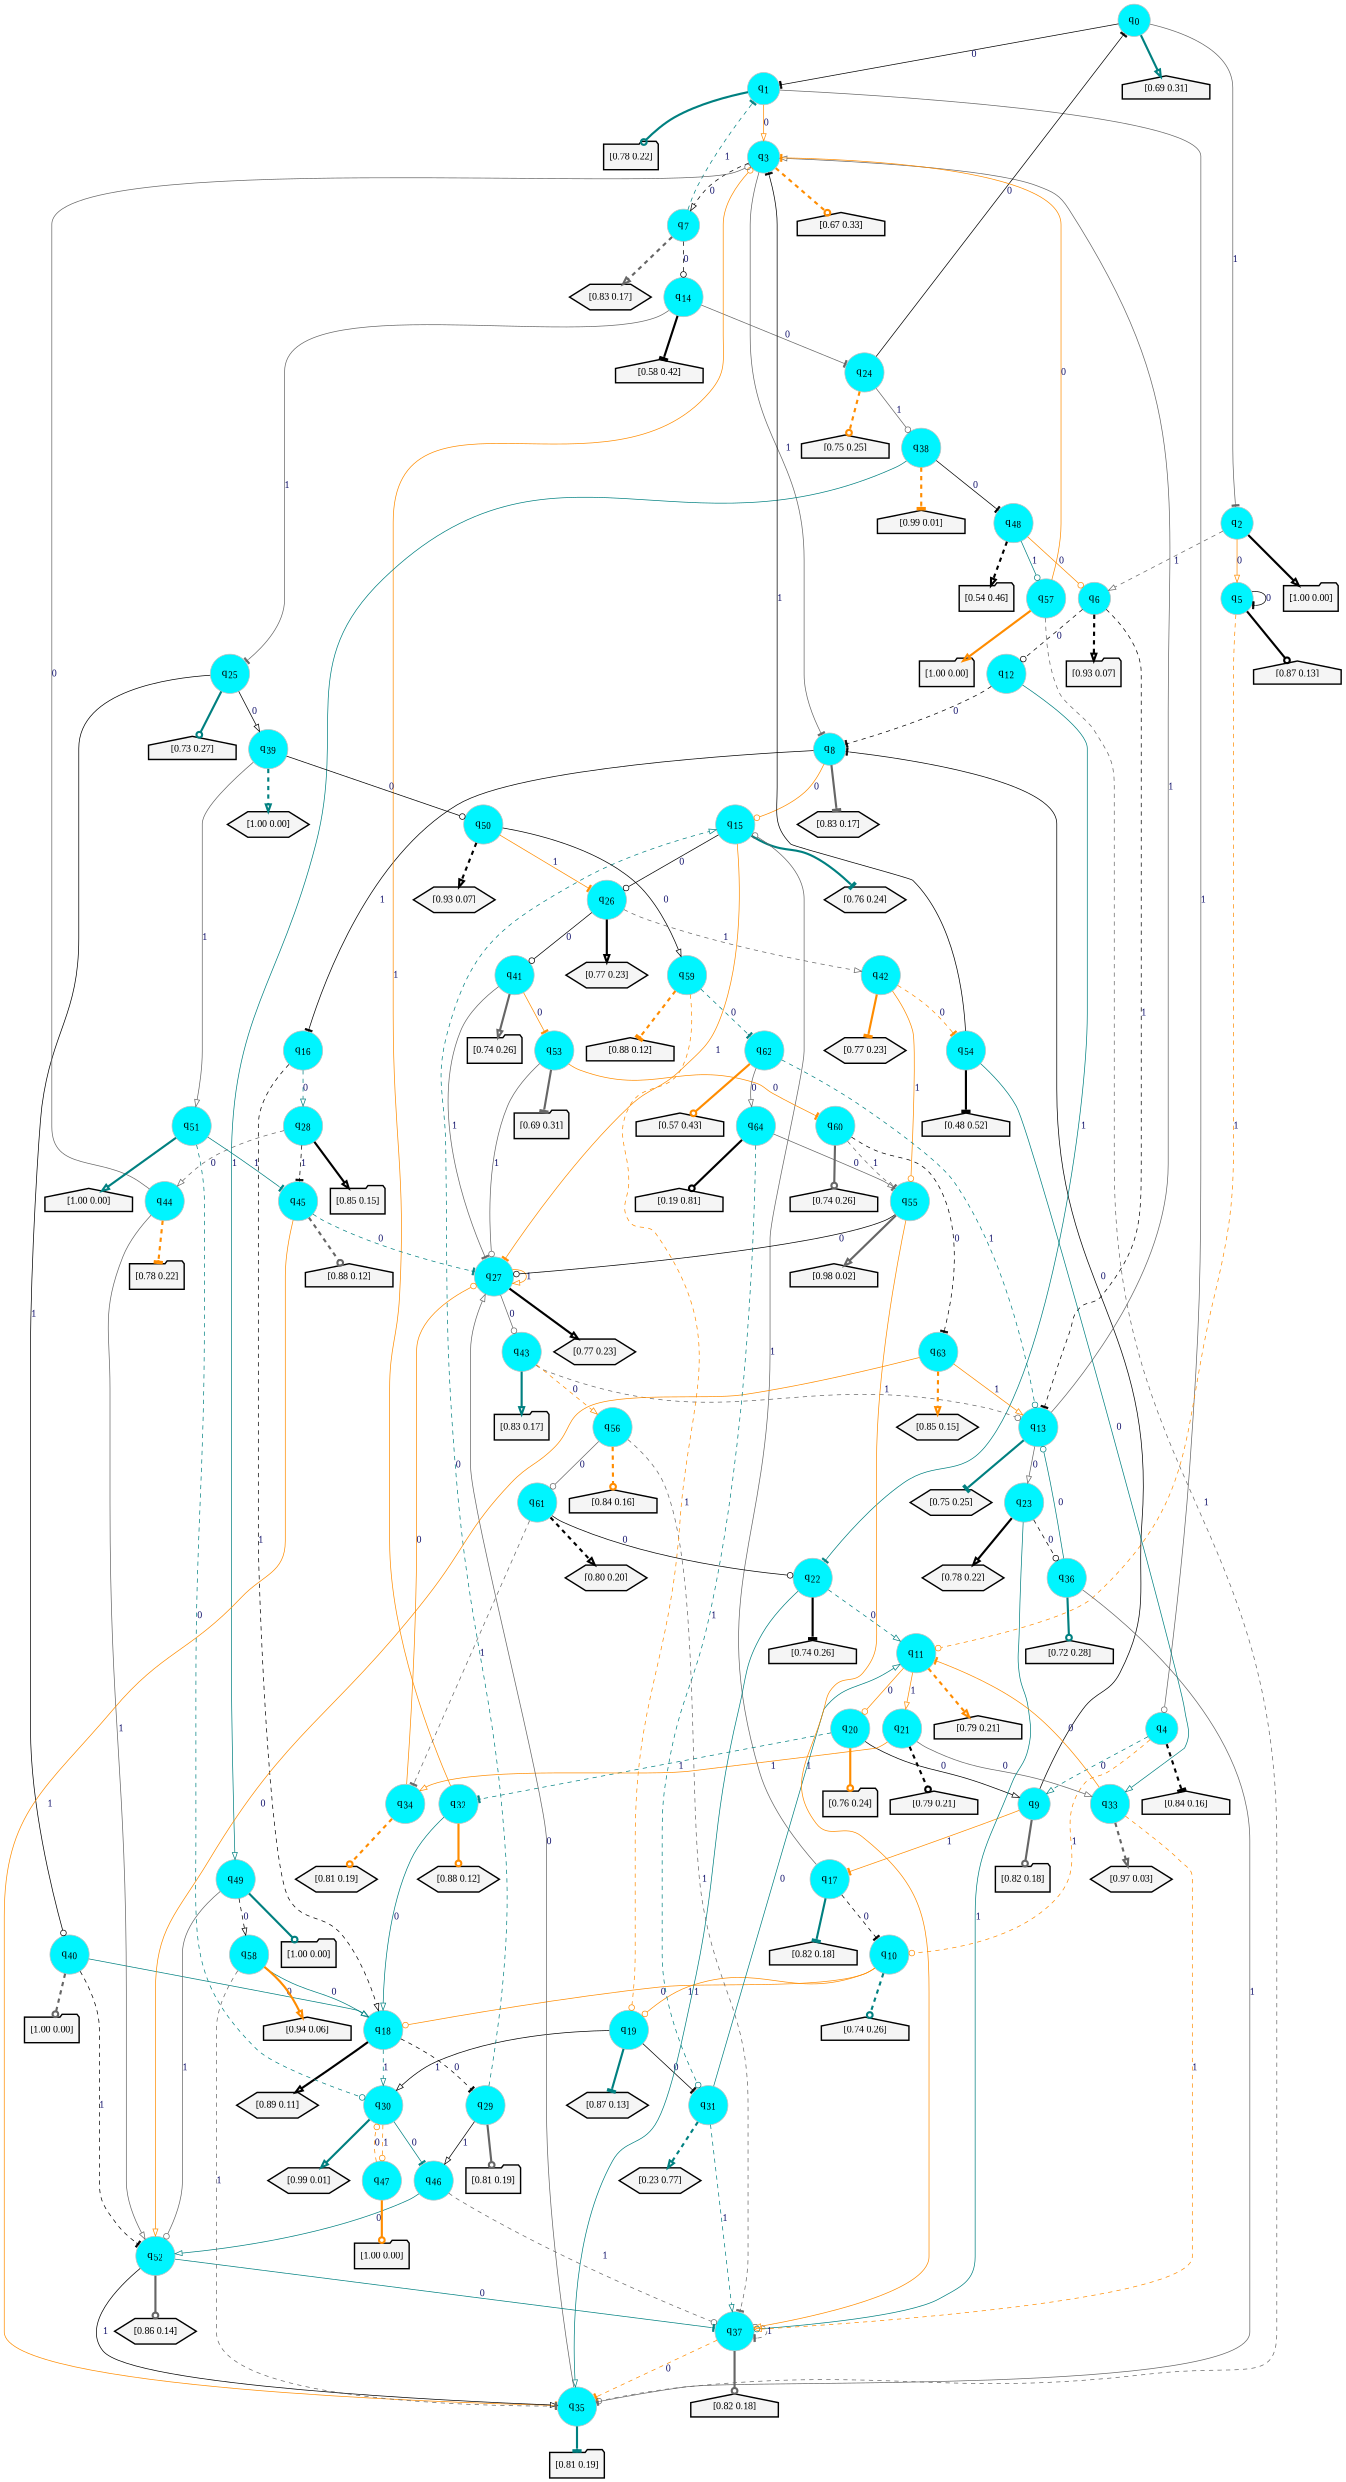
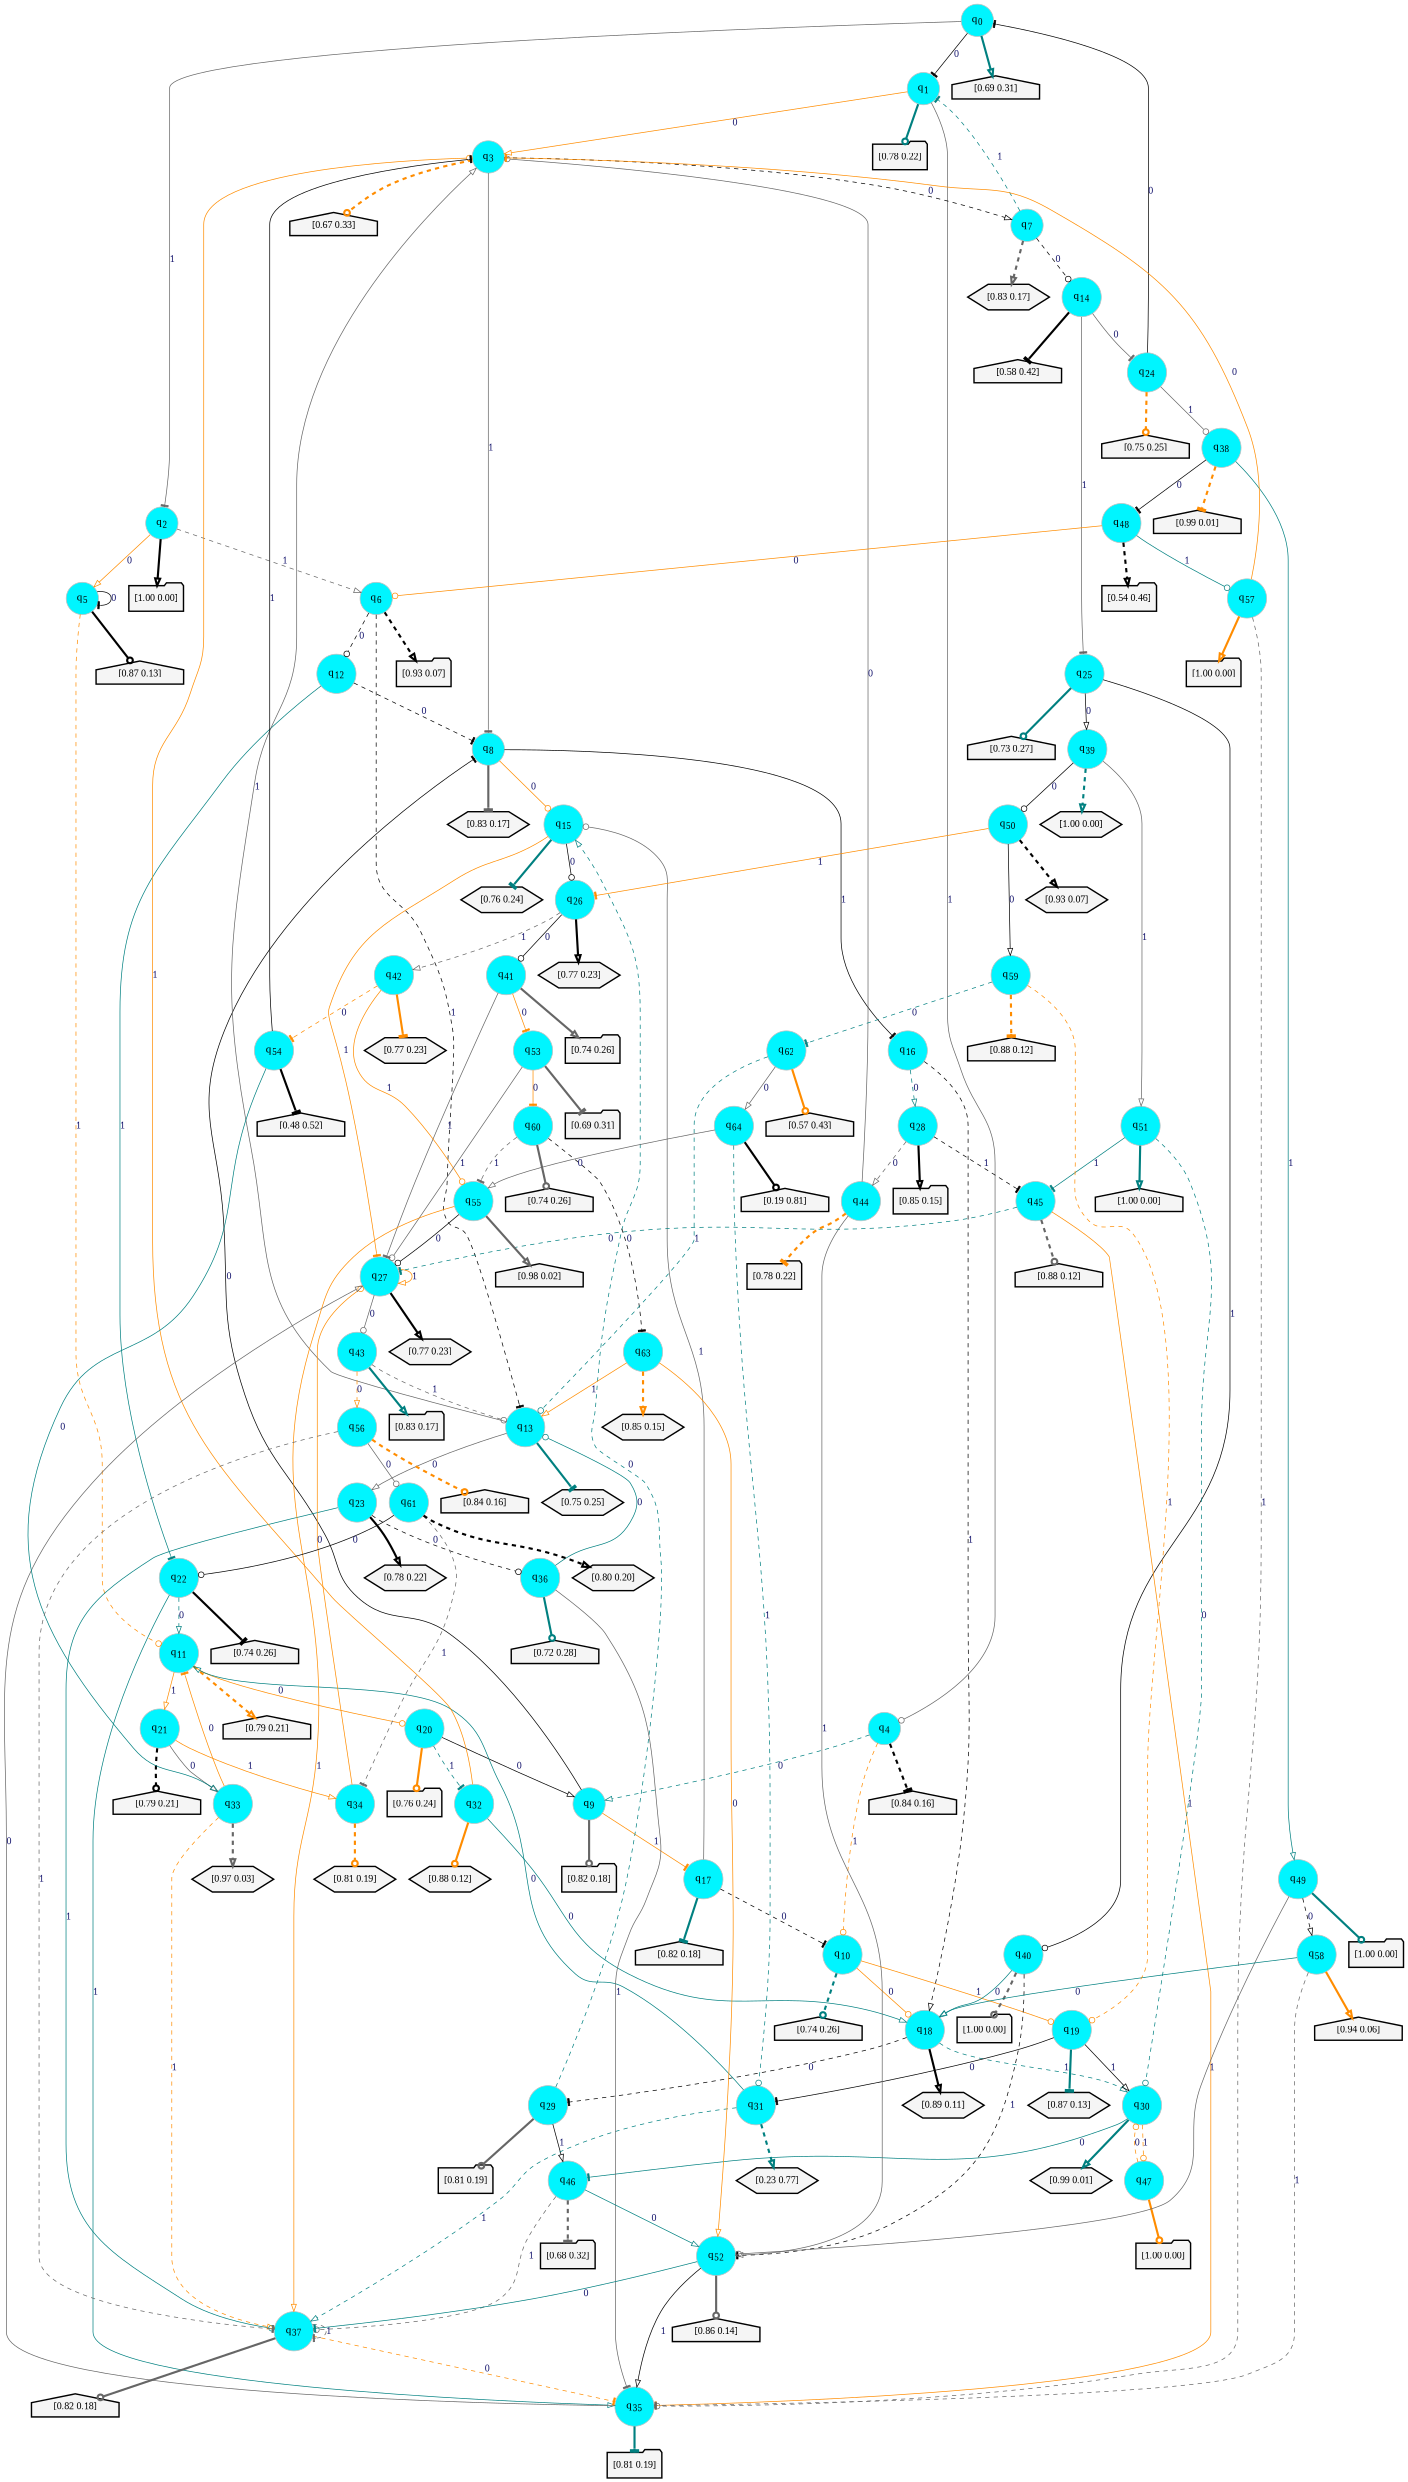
none -> (568, 2256)
(155, 2331) -> (716, 2331)
